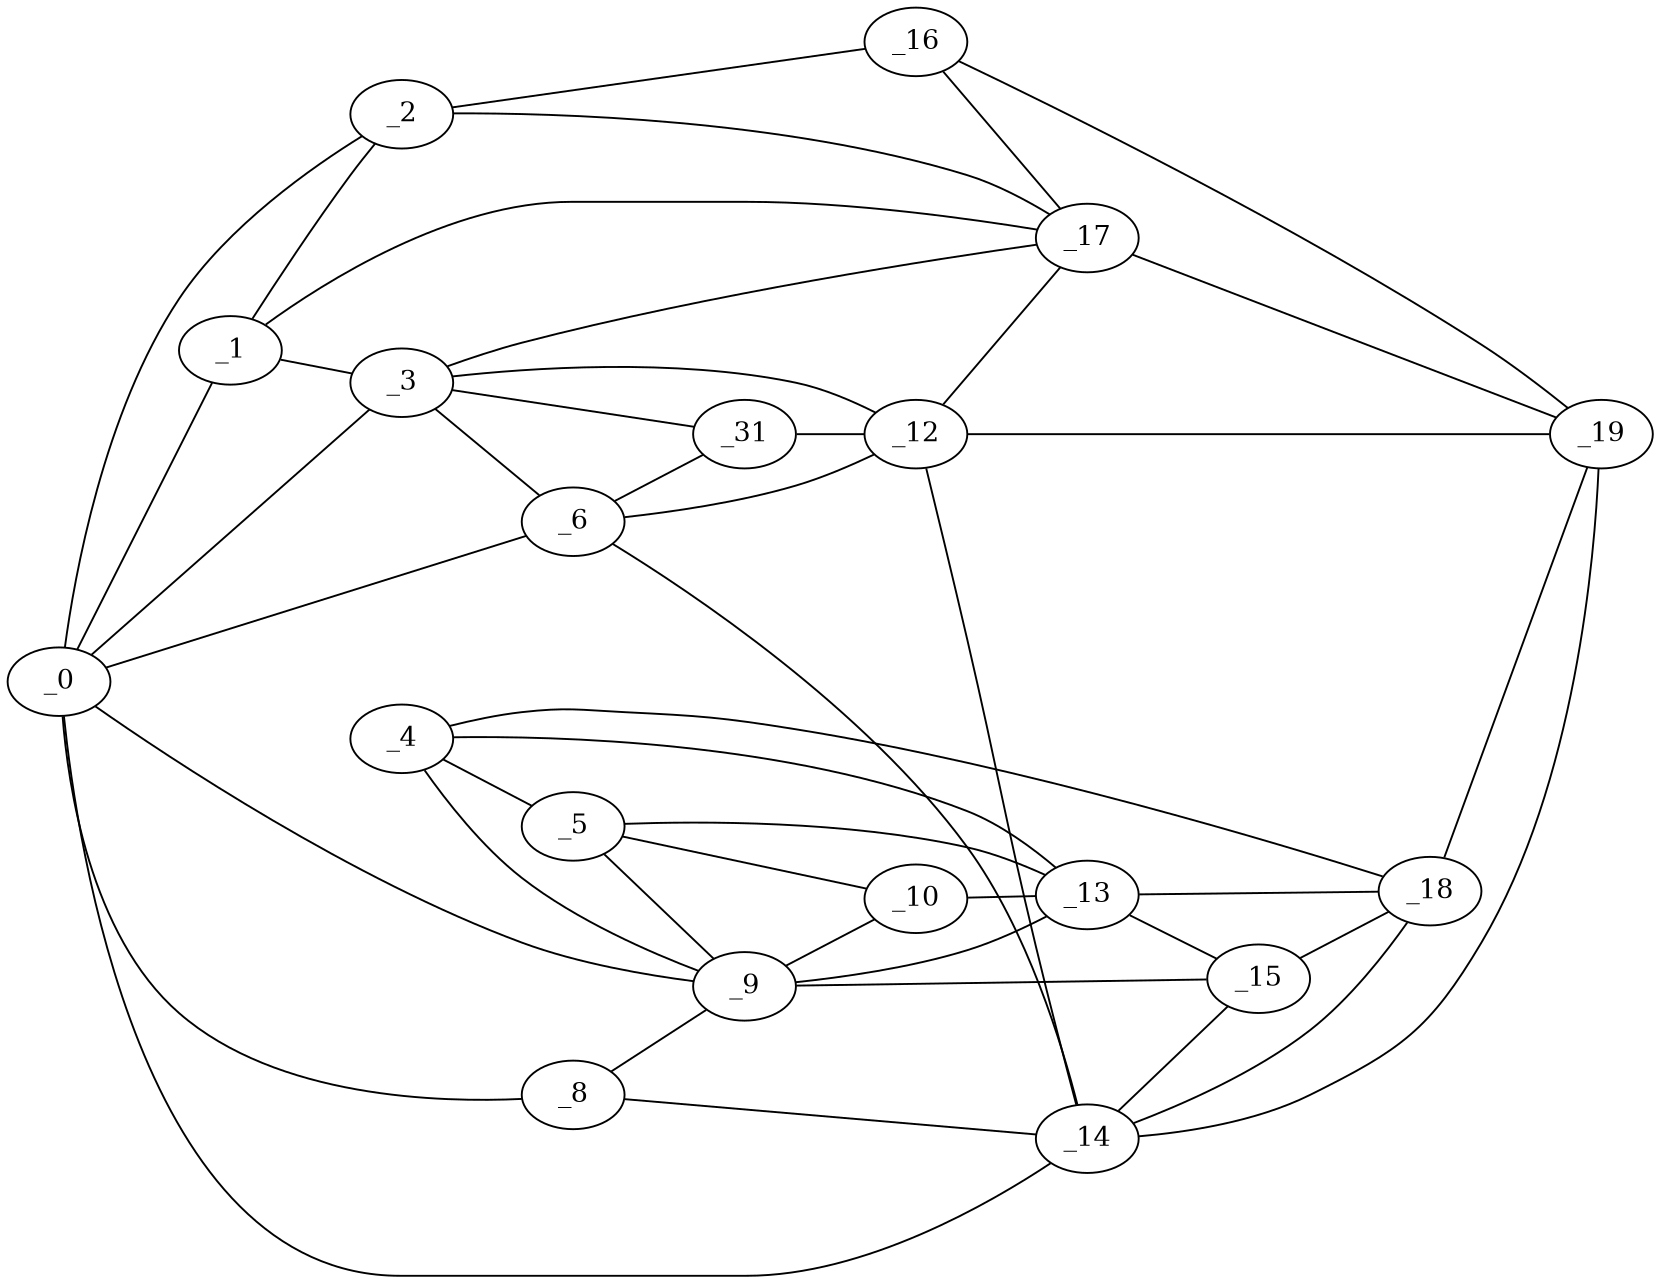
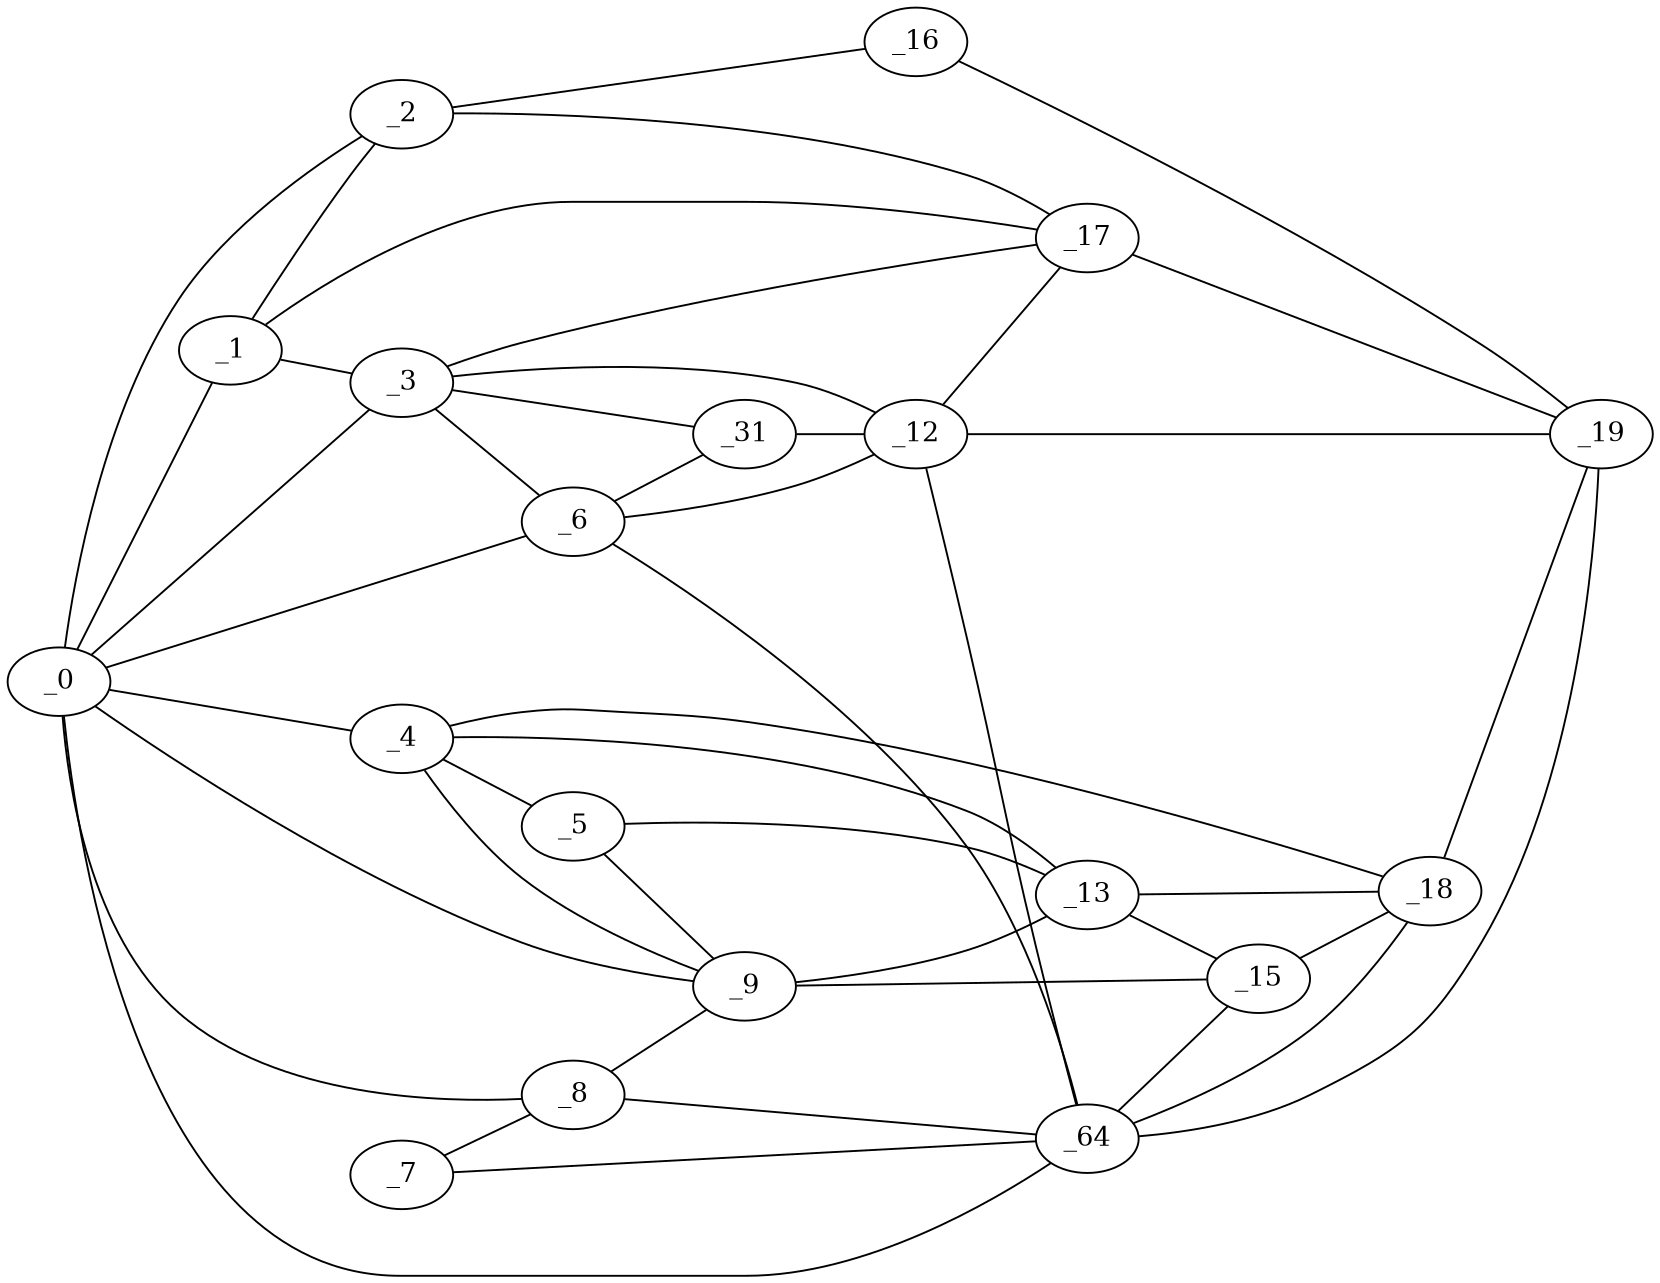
(1002, 140) -> none
none -> (230, 710)
(916, 899) -> none
(1087, 1139) -> (1087, 1139)
none -> (402, 1175)
